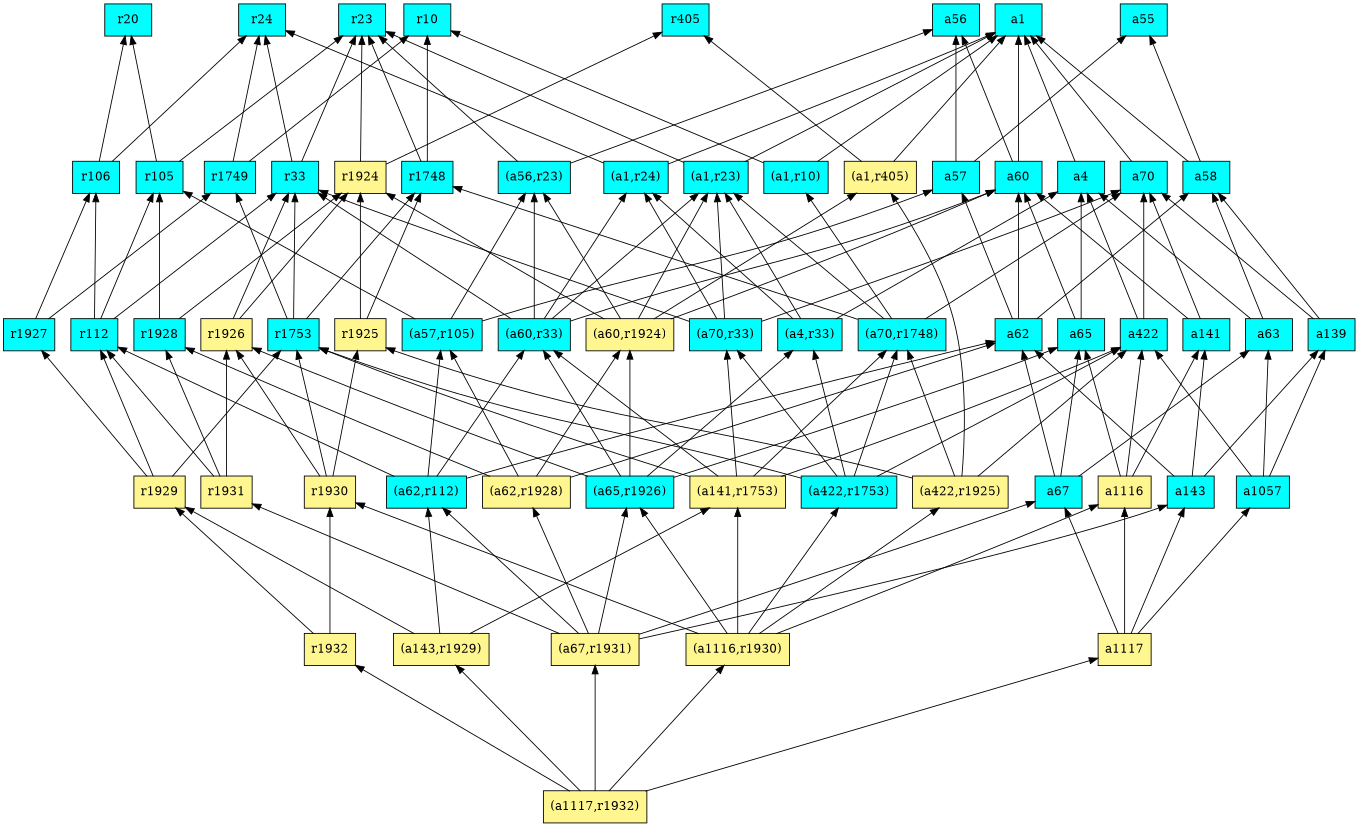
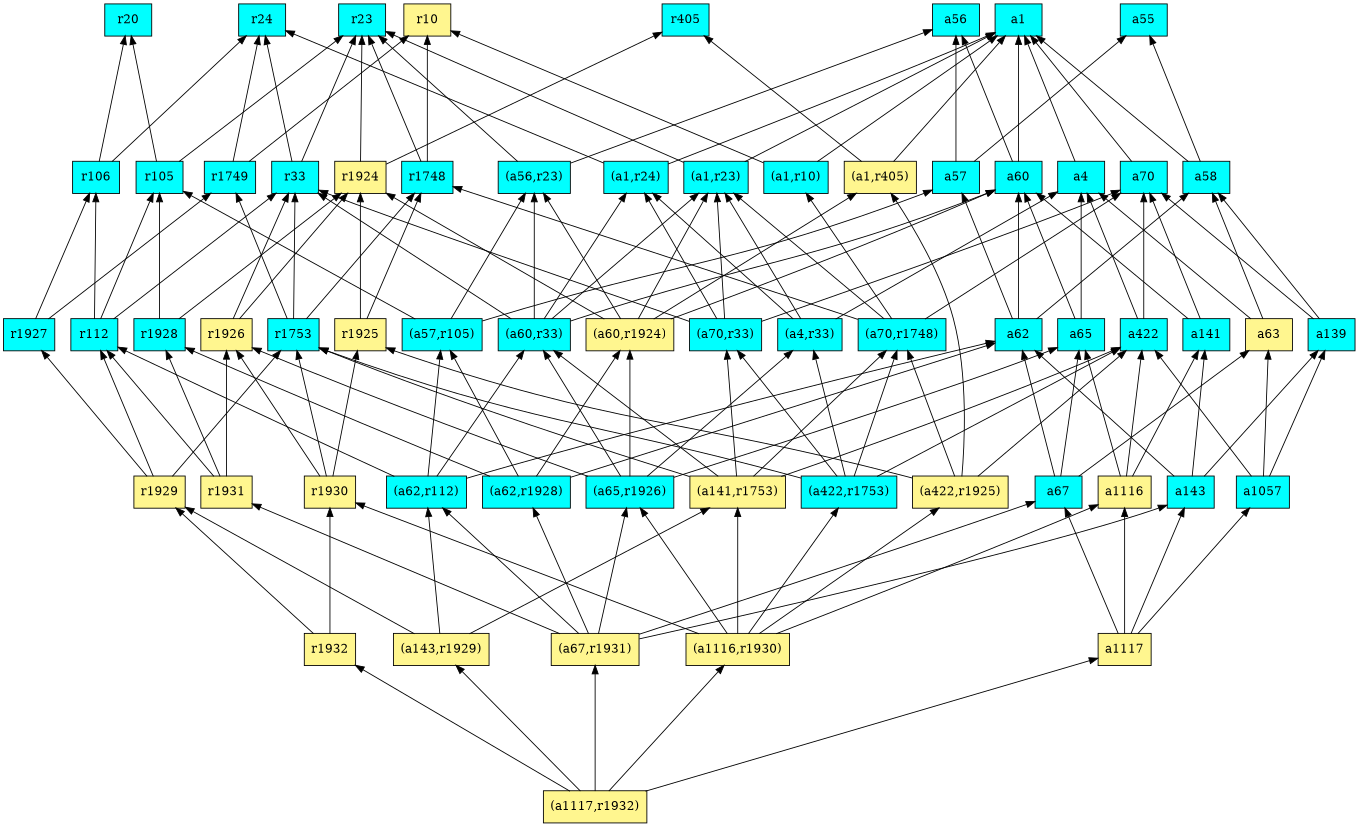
(427, 20) -> (427, 20)
(1269, 335) -> (1269, 335)
(526, 492) -> (526, 492)
